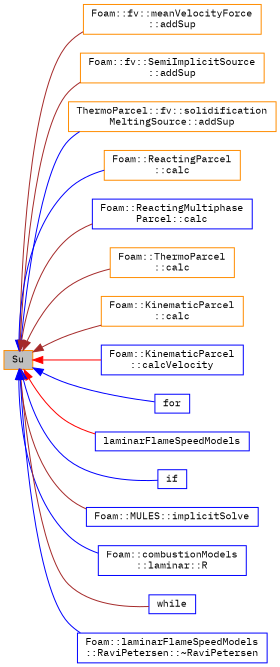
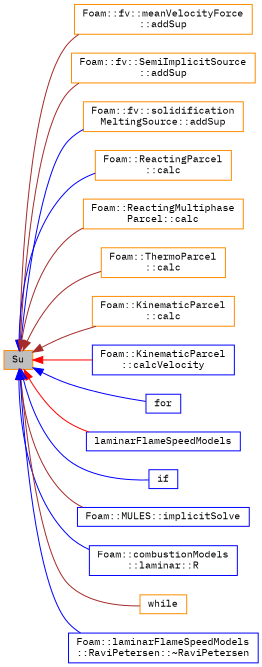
(172, 117) -> (163, 117)
(172, 214) -> (163, 214)
(172, 604) -> (163, 604)
